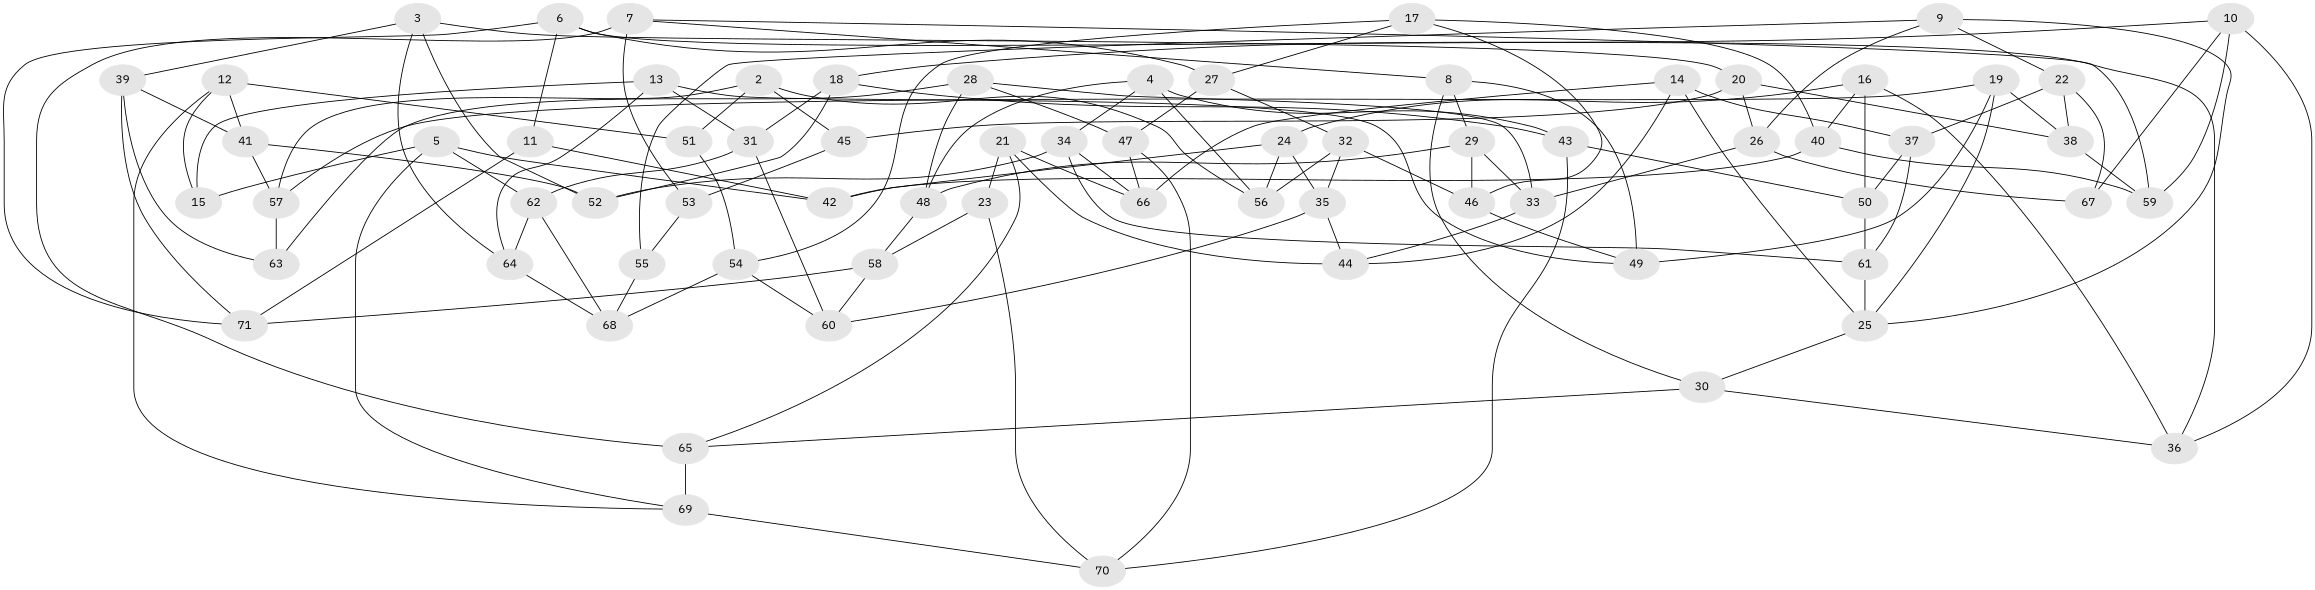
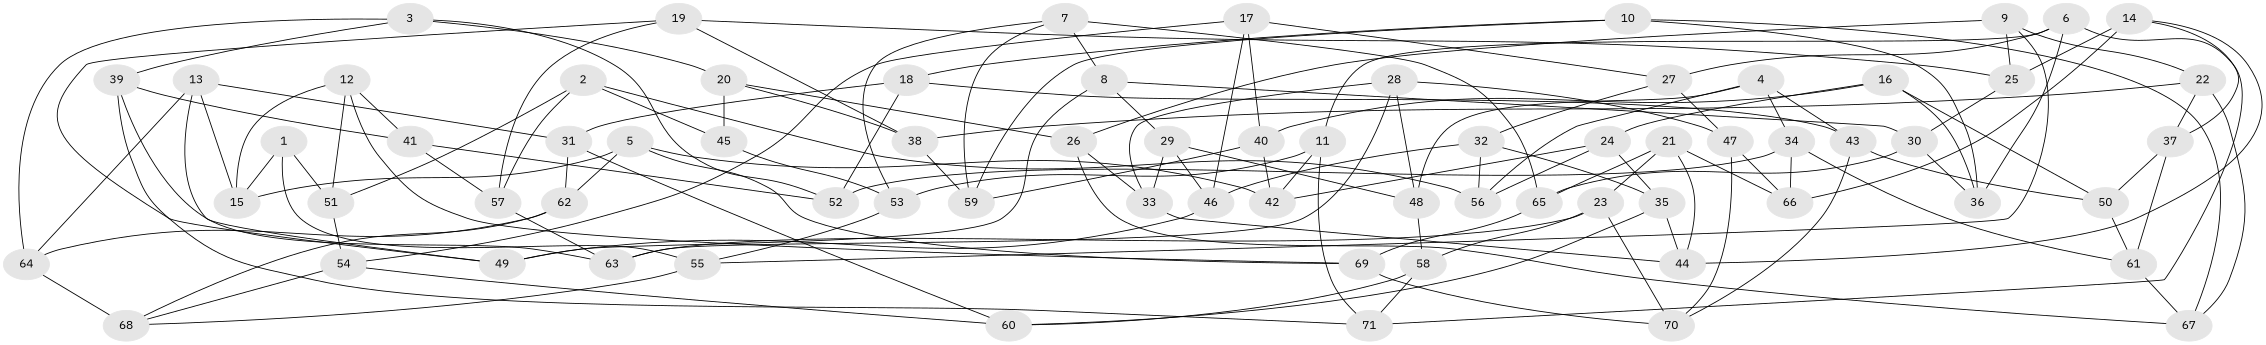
none -> (284, 142)
none -> (1151, 176)
none -> (1299, 240)
(1865, 295) -> (2161, 295)
